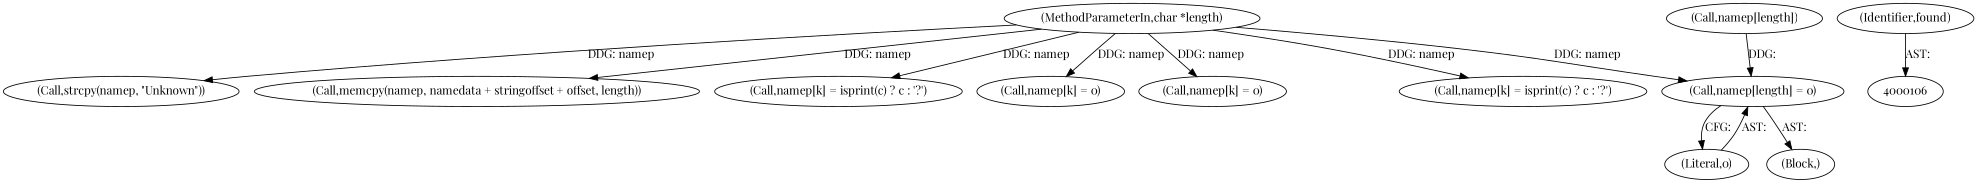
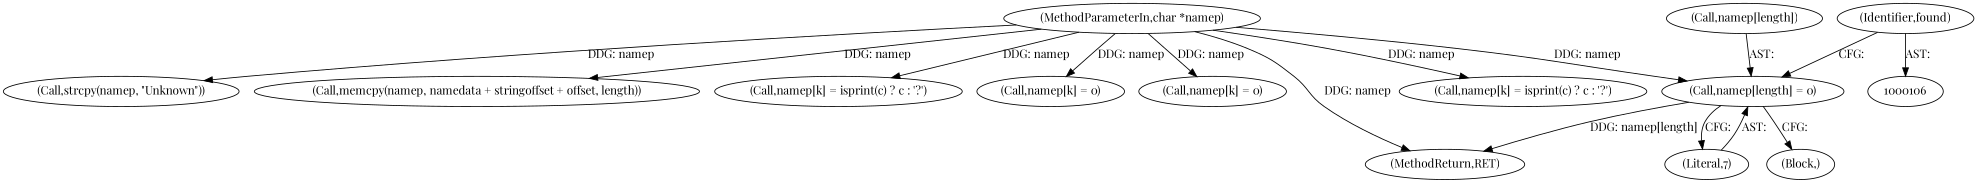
(1132, 18) -> (1132, 18)
none -> (1834, 53)
(1764, 55) -> (1764, 55)
(1906, 91) -> (1906, 91)
(1796, 128) -> (1796, 128)
none -> (1445, 164)
(1707, 164) -> (1707, 164)
